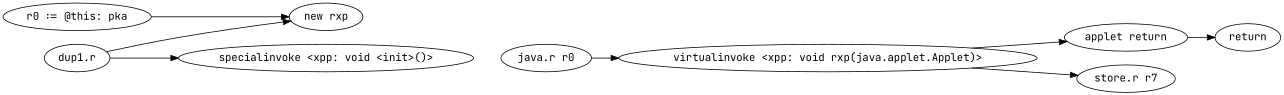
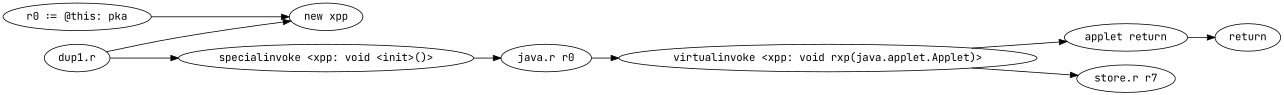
(326, 17) -> (326, 17)
none -> (483, 58)
